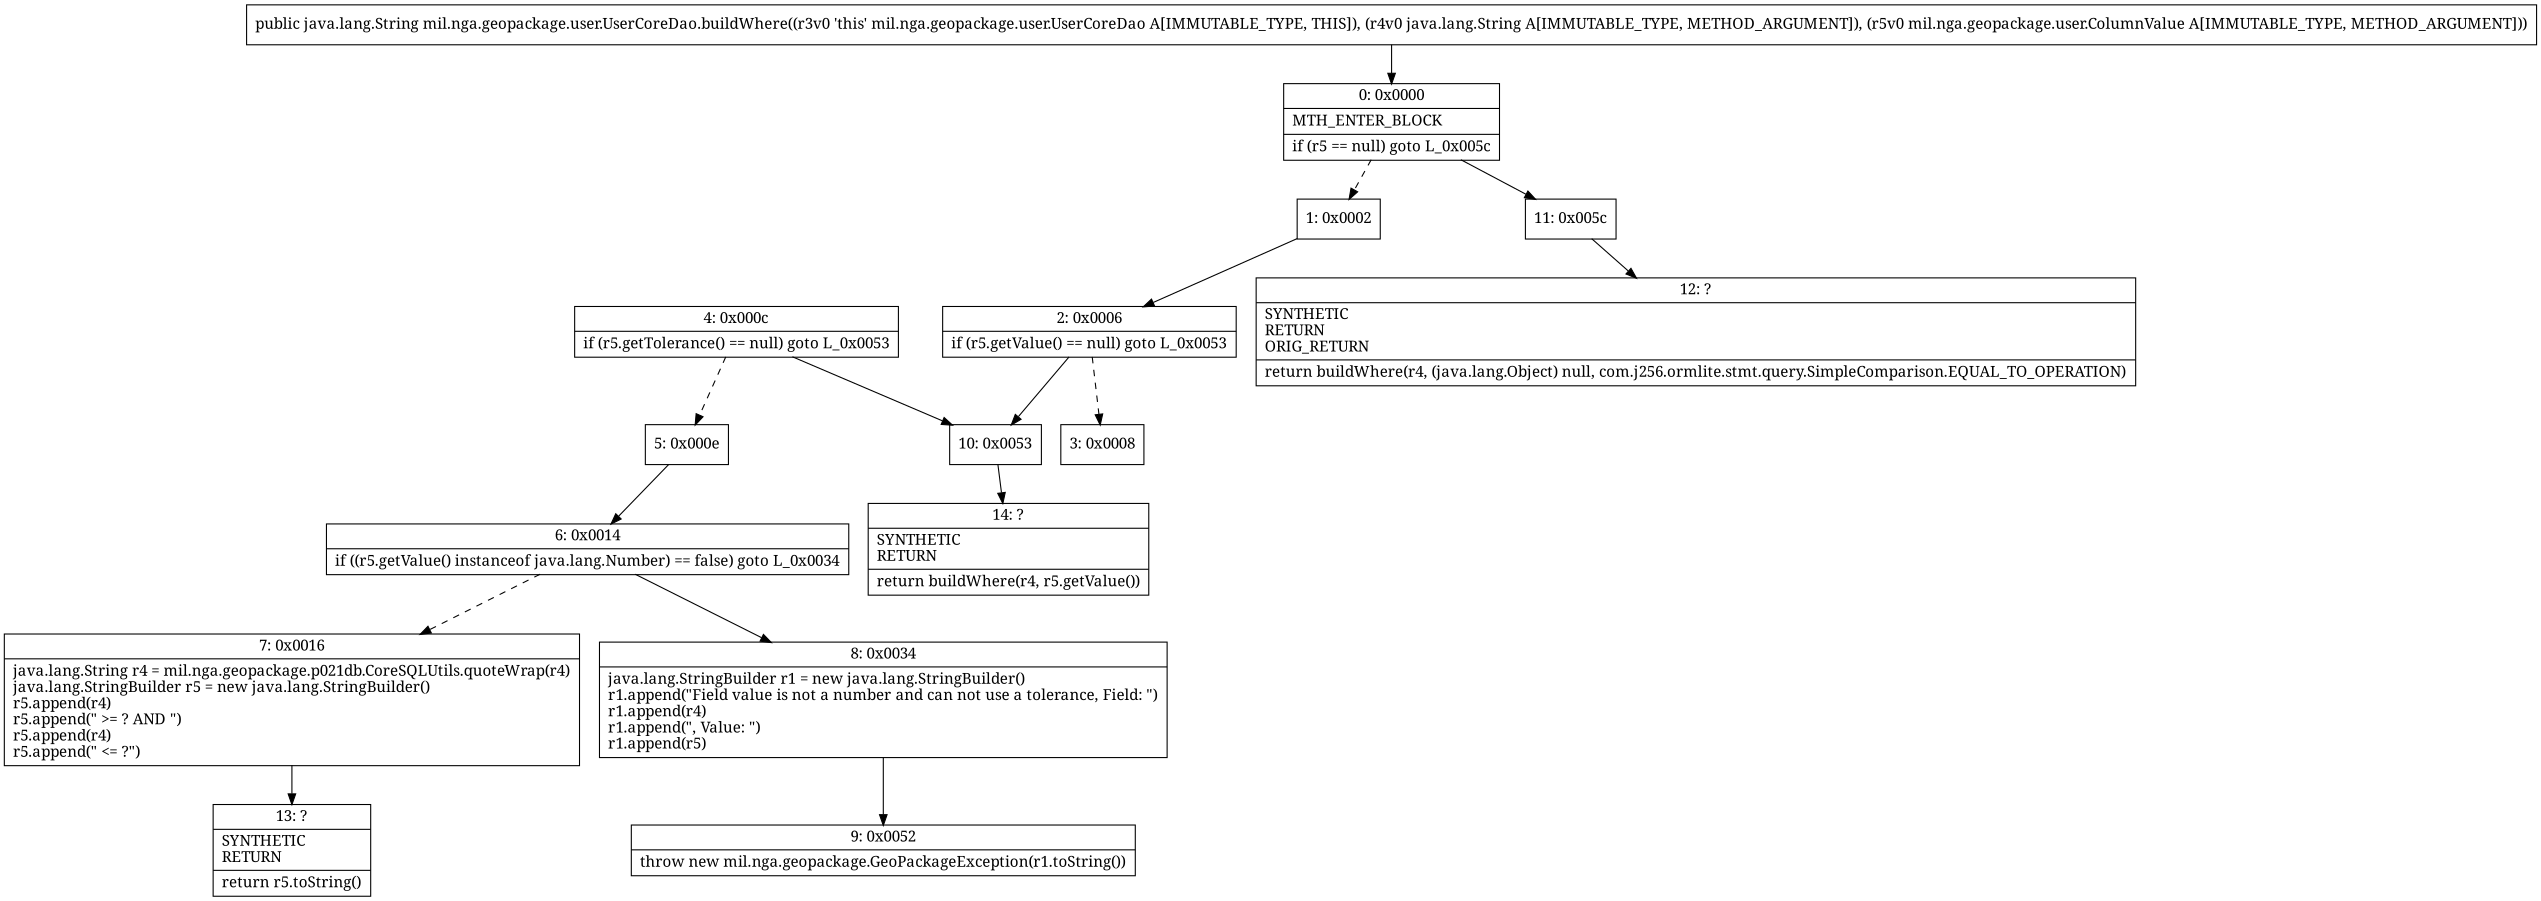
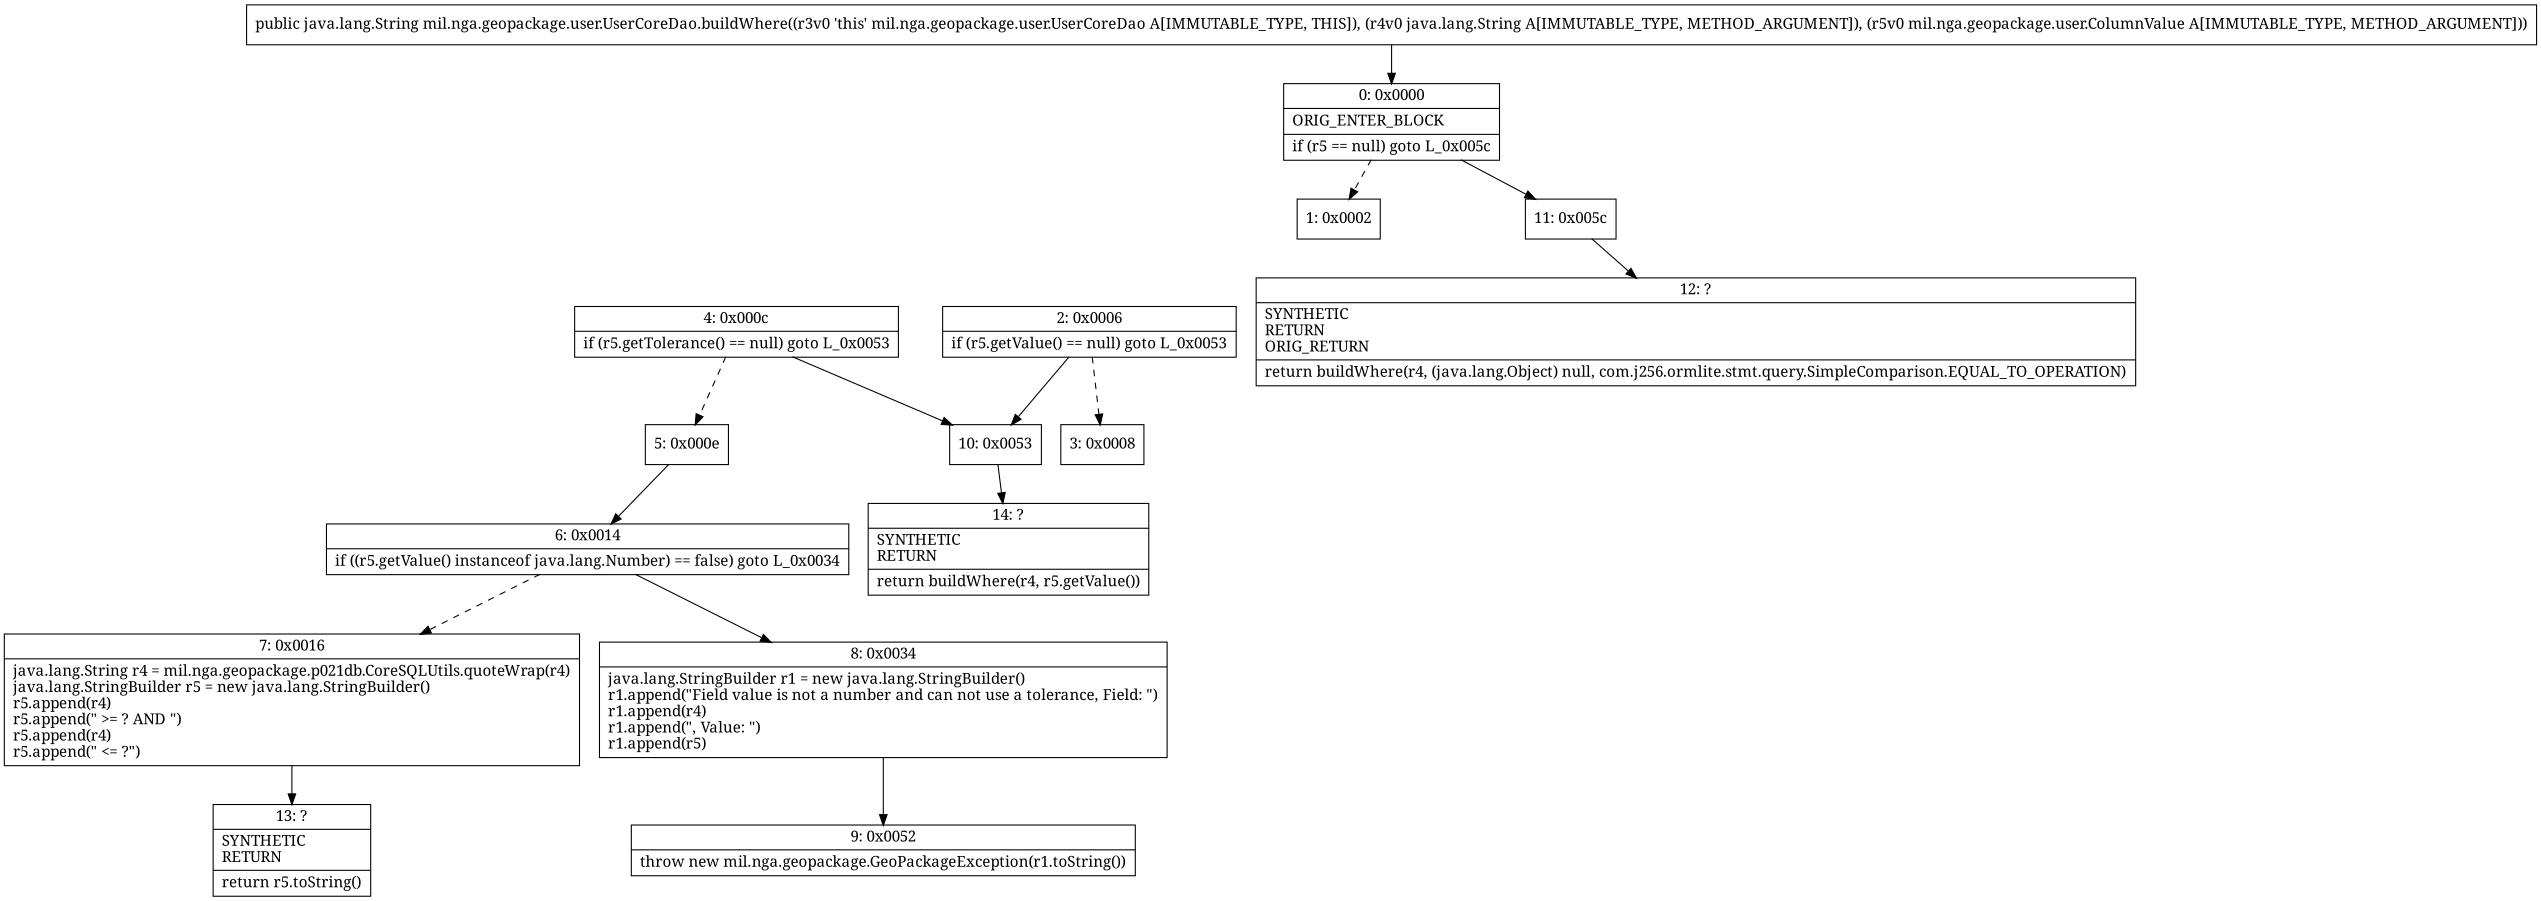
(1367, 121) -> (1368, 121)
(1225, 271) -> none
